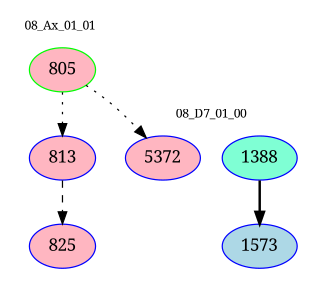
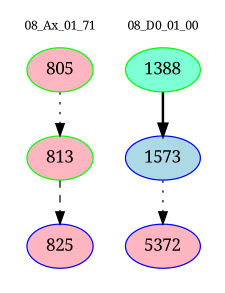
(60, 26) -> (60, 26)
(123, 114) -> (163, 196)
(211, 115) -> (163, 26)
(62, 158) -> (60, 158)
(260, 158) -> (163, 70)
